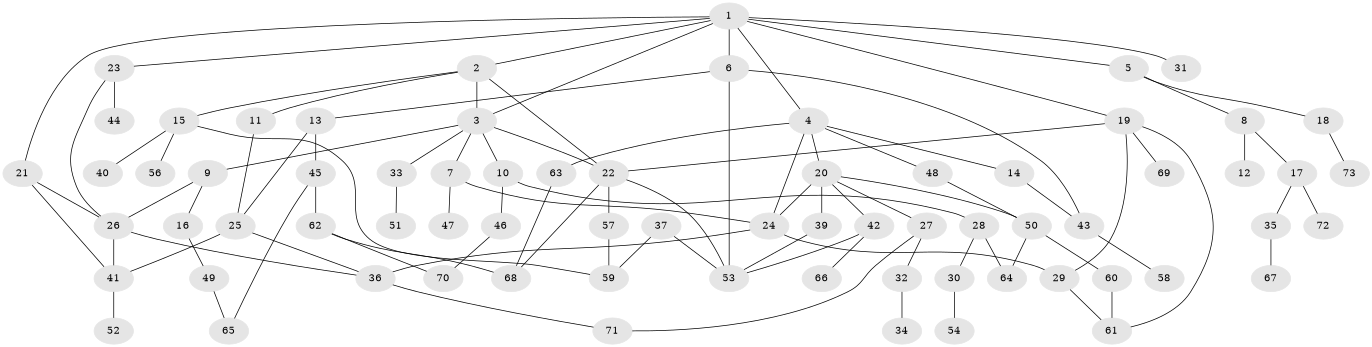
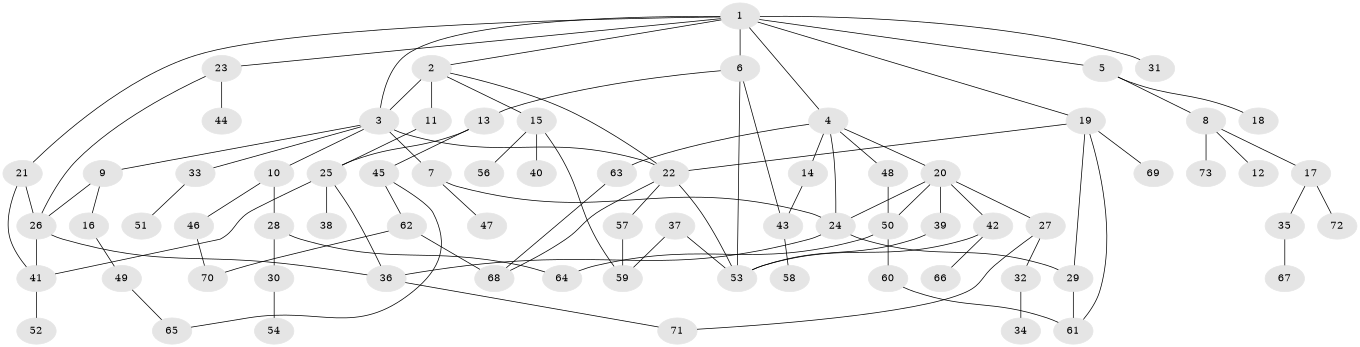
(1337, 147) -> (1206, 147)
none -> (327, 226)
